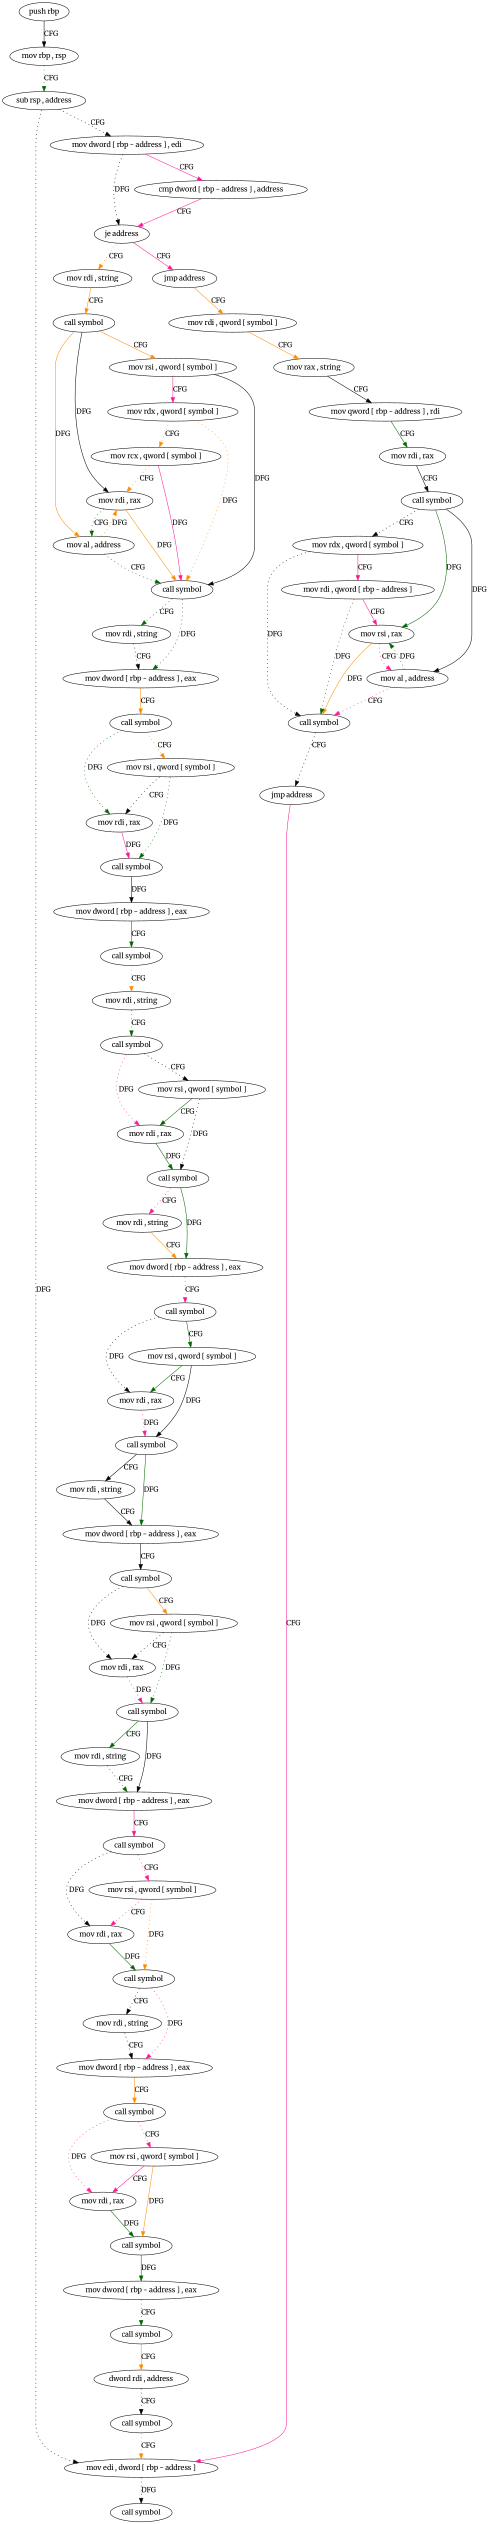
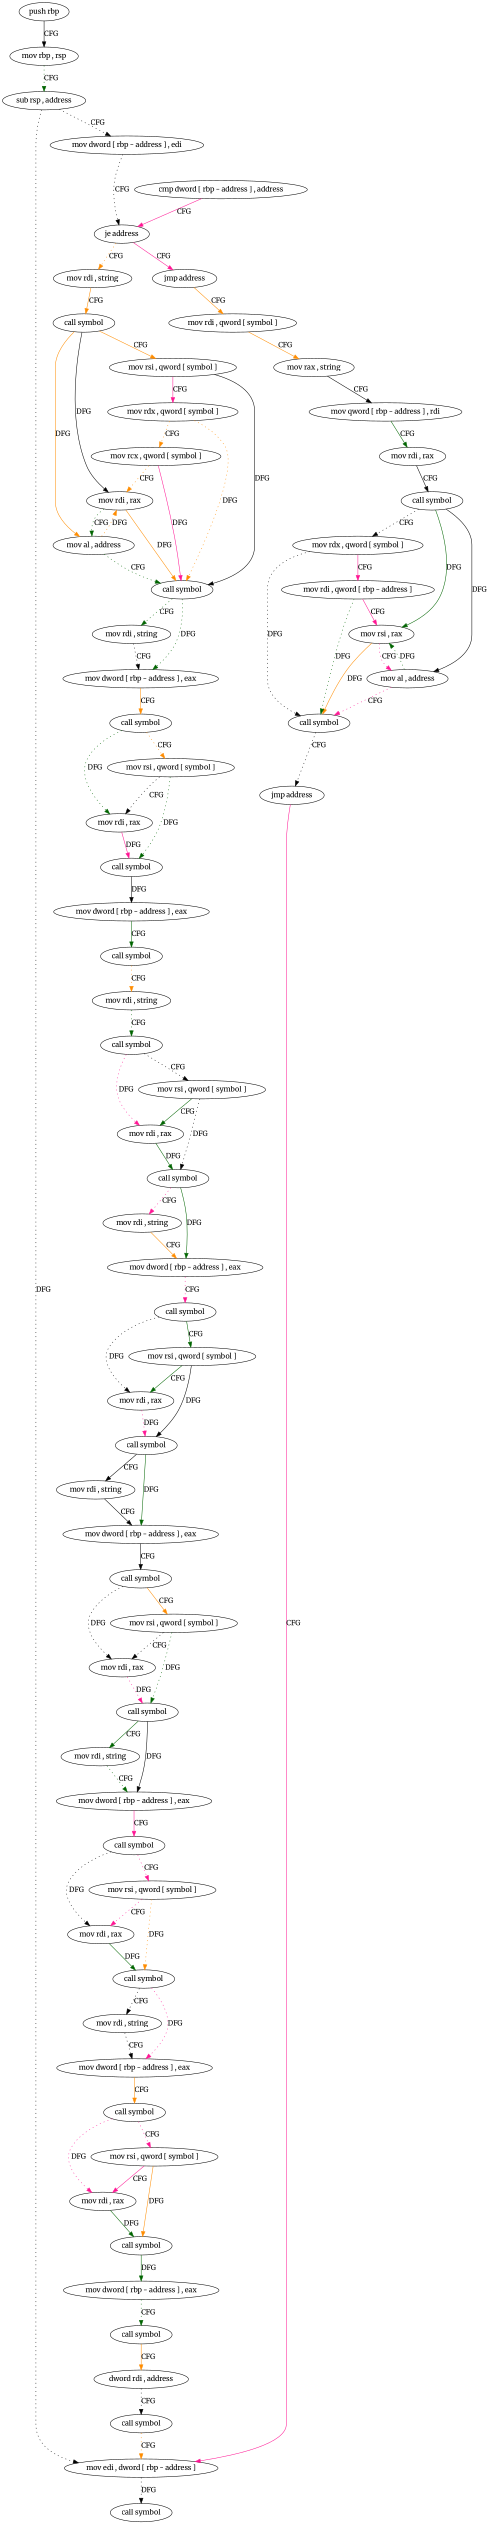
(171, 166) -> none
(122, 190) -> (122, 190)
